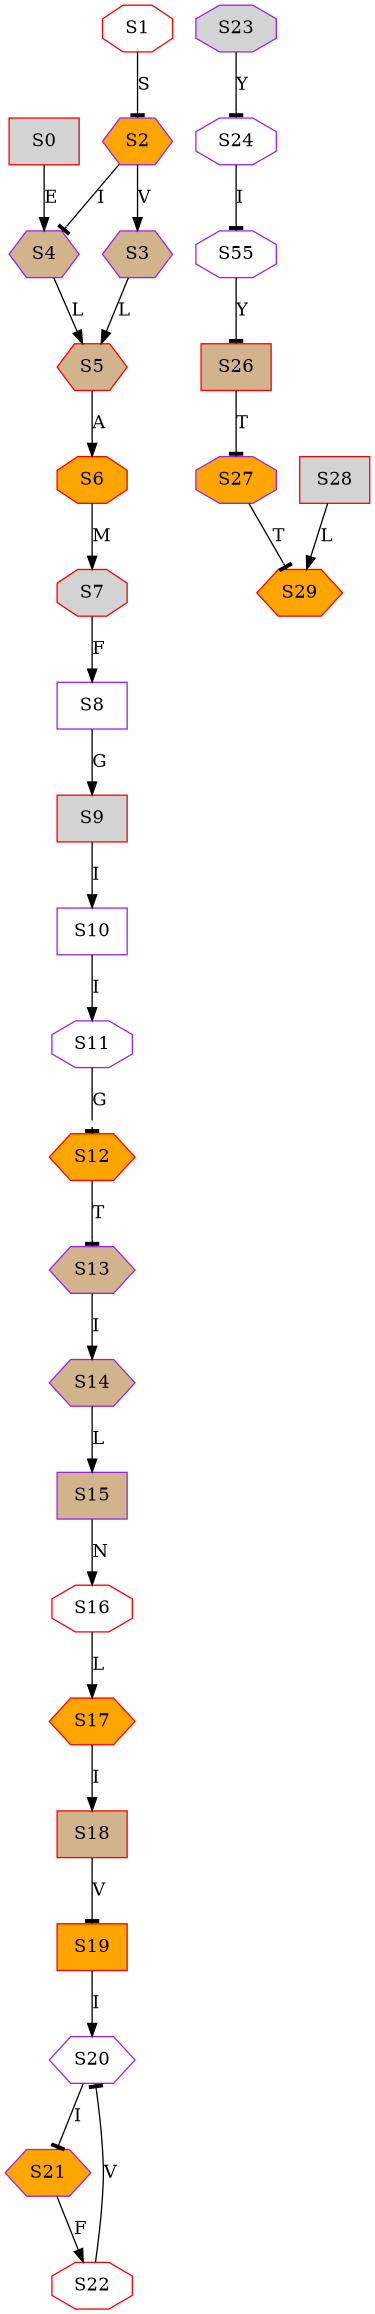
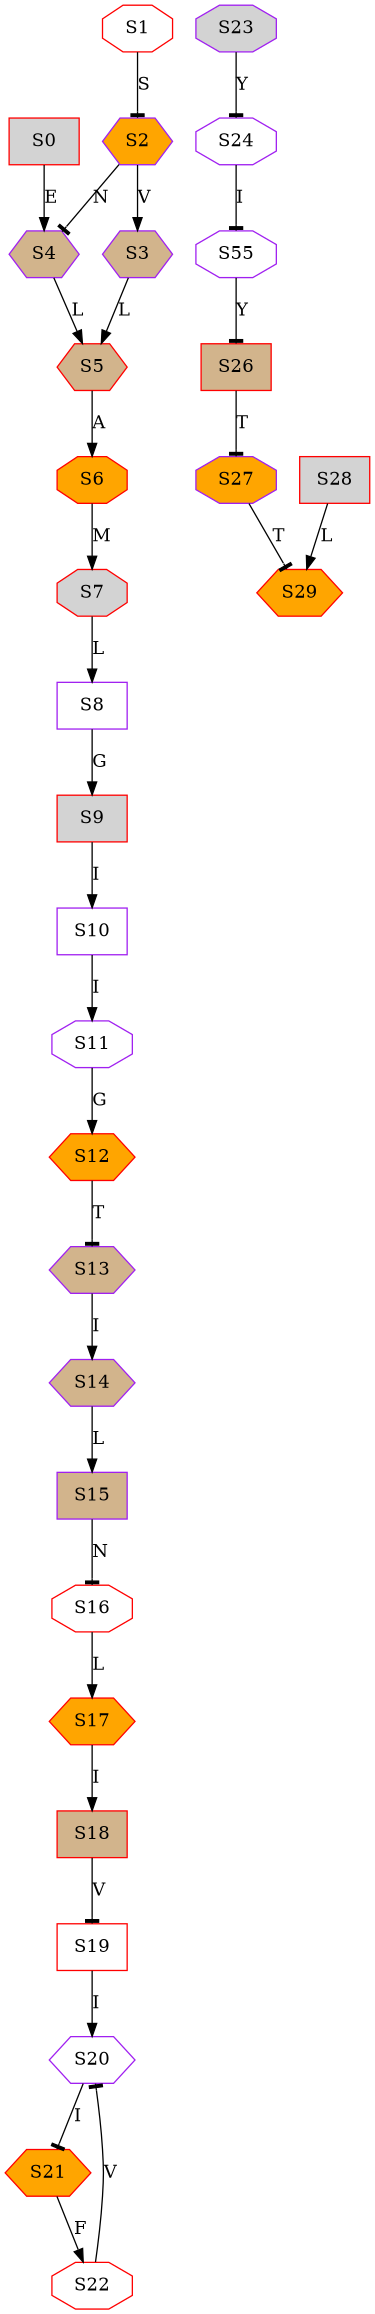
(101, 198) -> (101, 198)
(99, 649) -> (99, 649)
(92, 1094) -> (92, 1094)
(92, 1549) -> (92, 1549)
(92, 1947) -> (92, 1947)
(48, 2173) -> (48, 2173)
